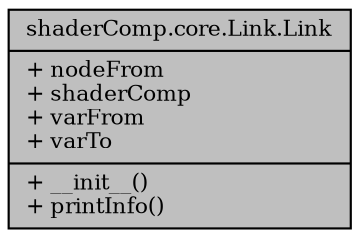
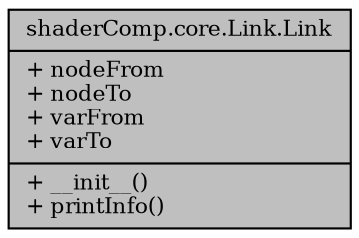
(109, 94) -> (79, 94)
